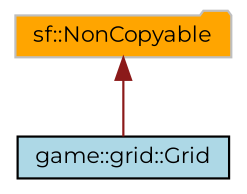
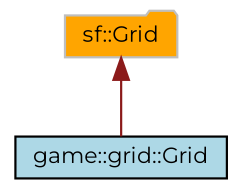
(123, 36) -> (121, 36)
